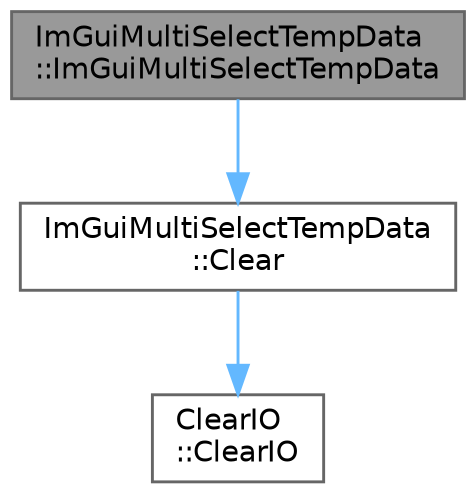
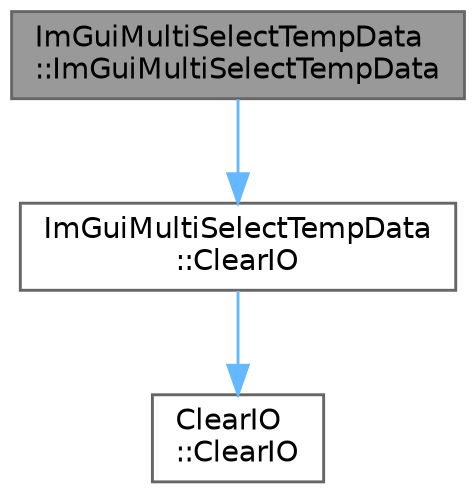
(238, 247) -> (238, 247)
